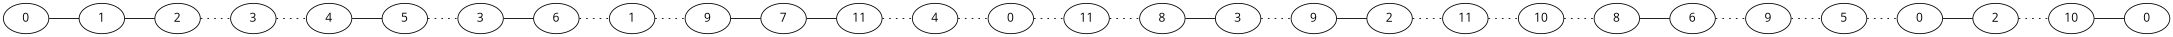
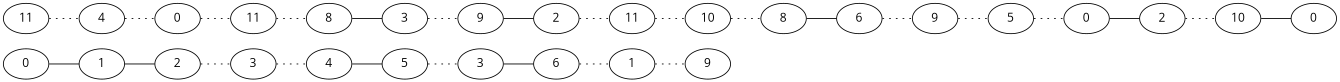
(784, 19) -> none
